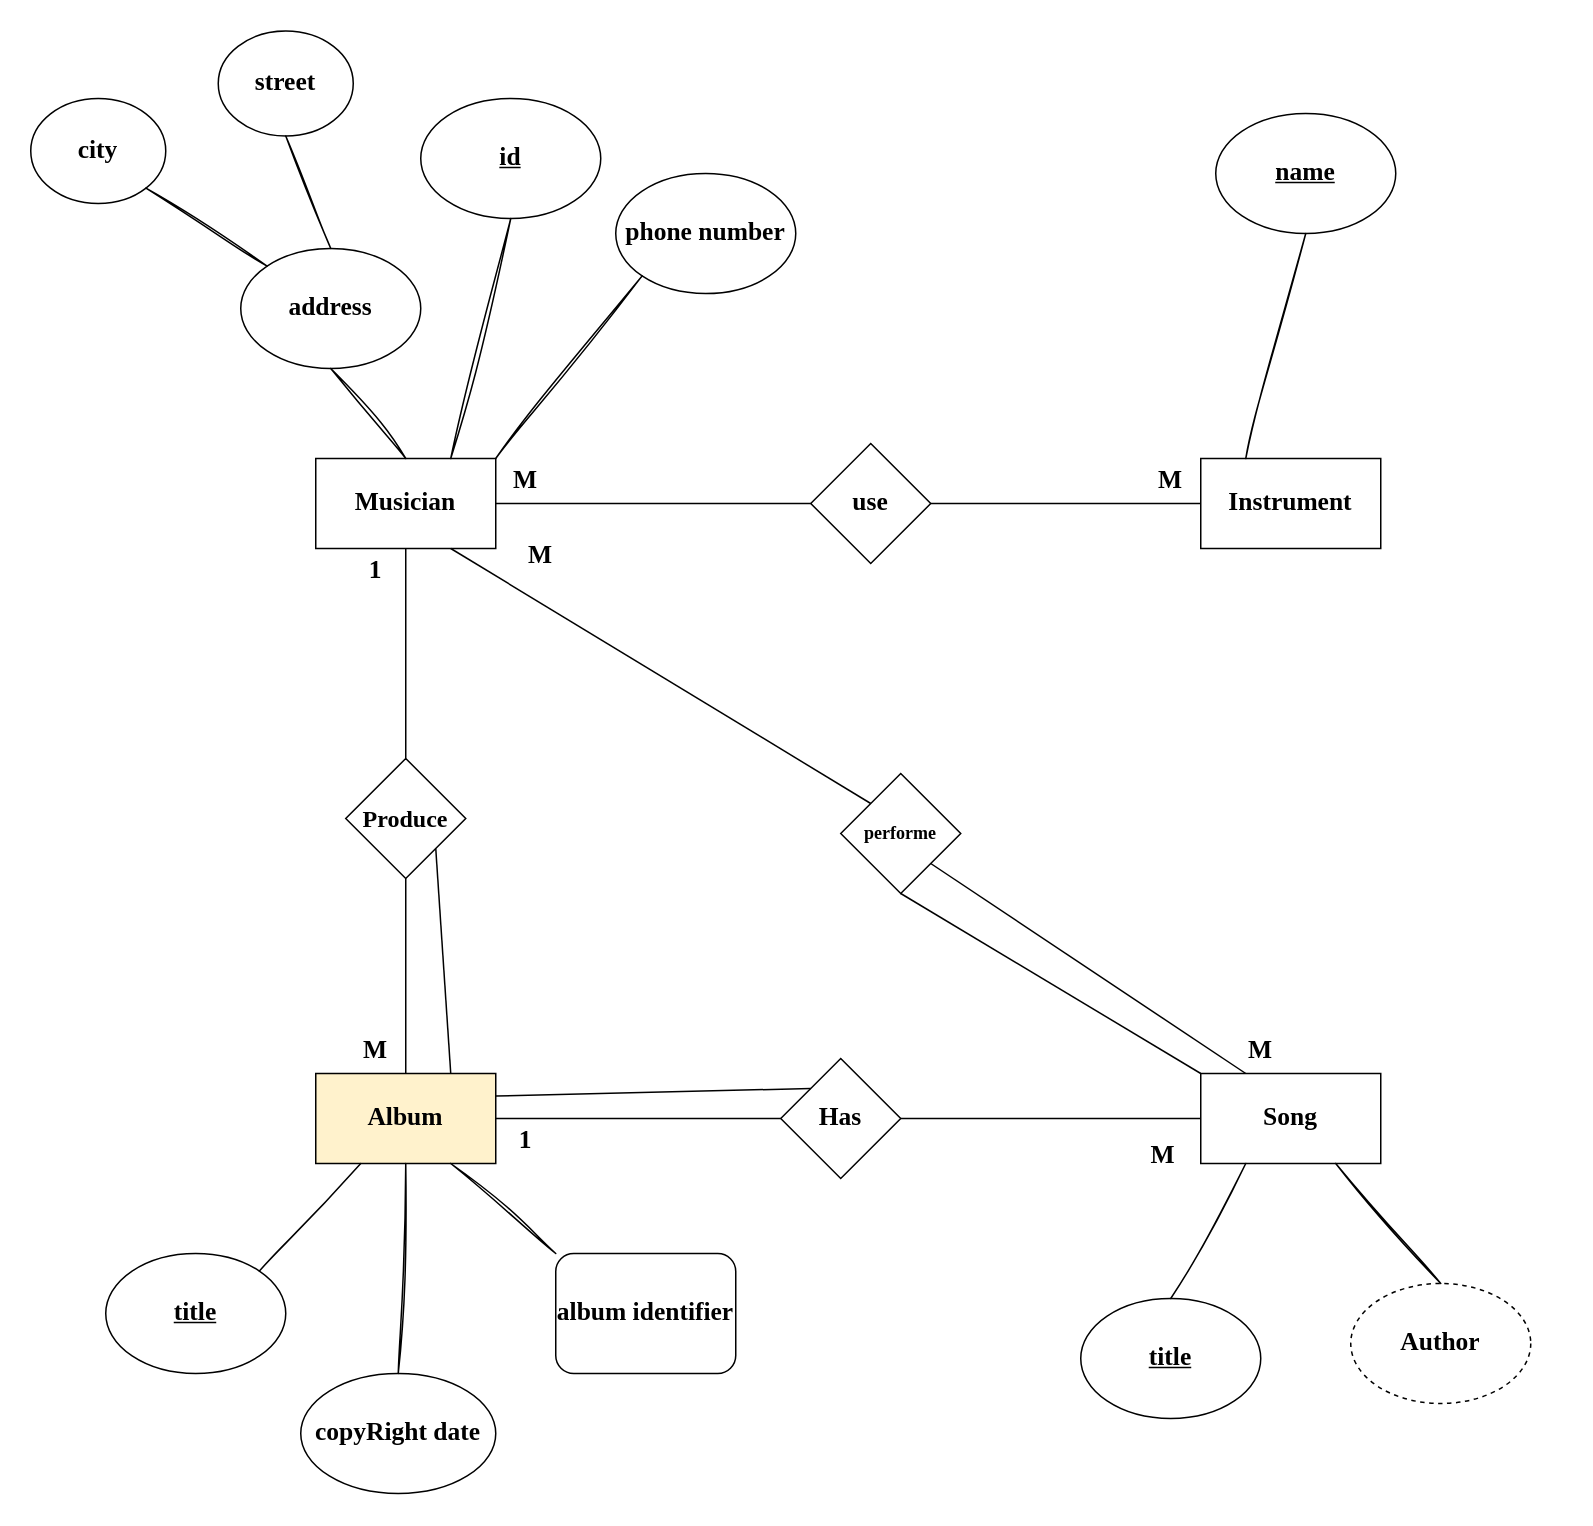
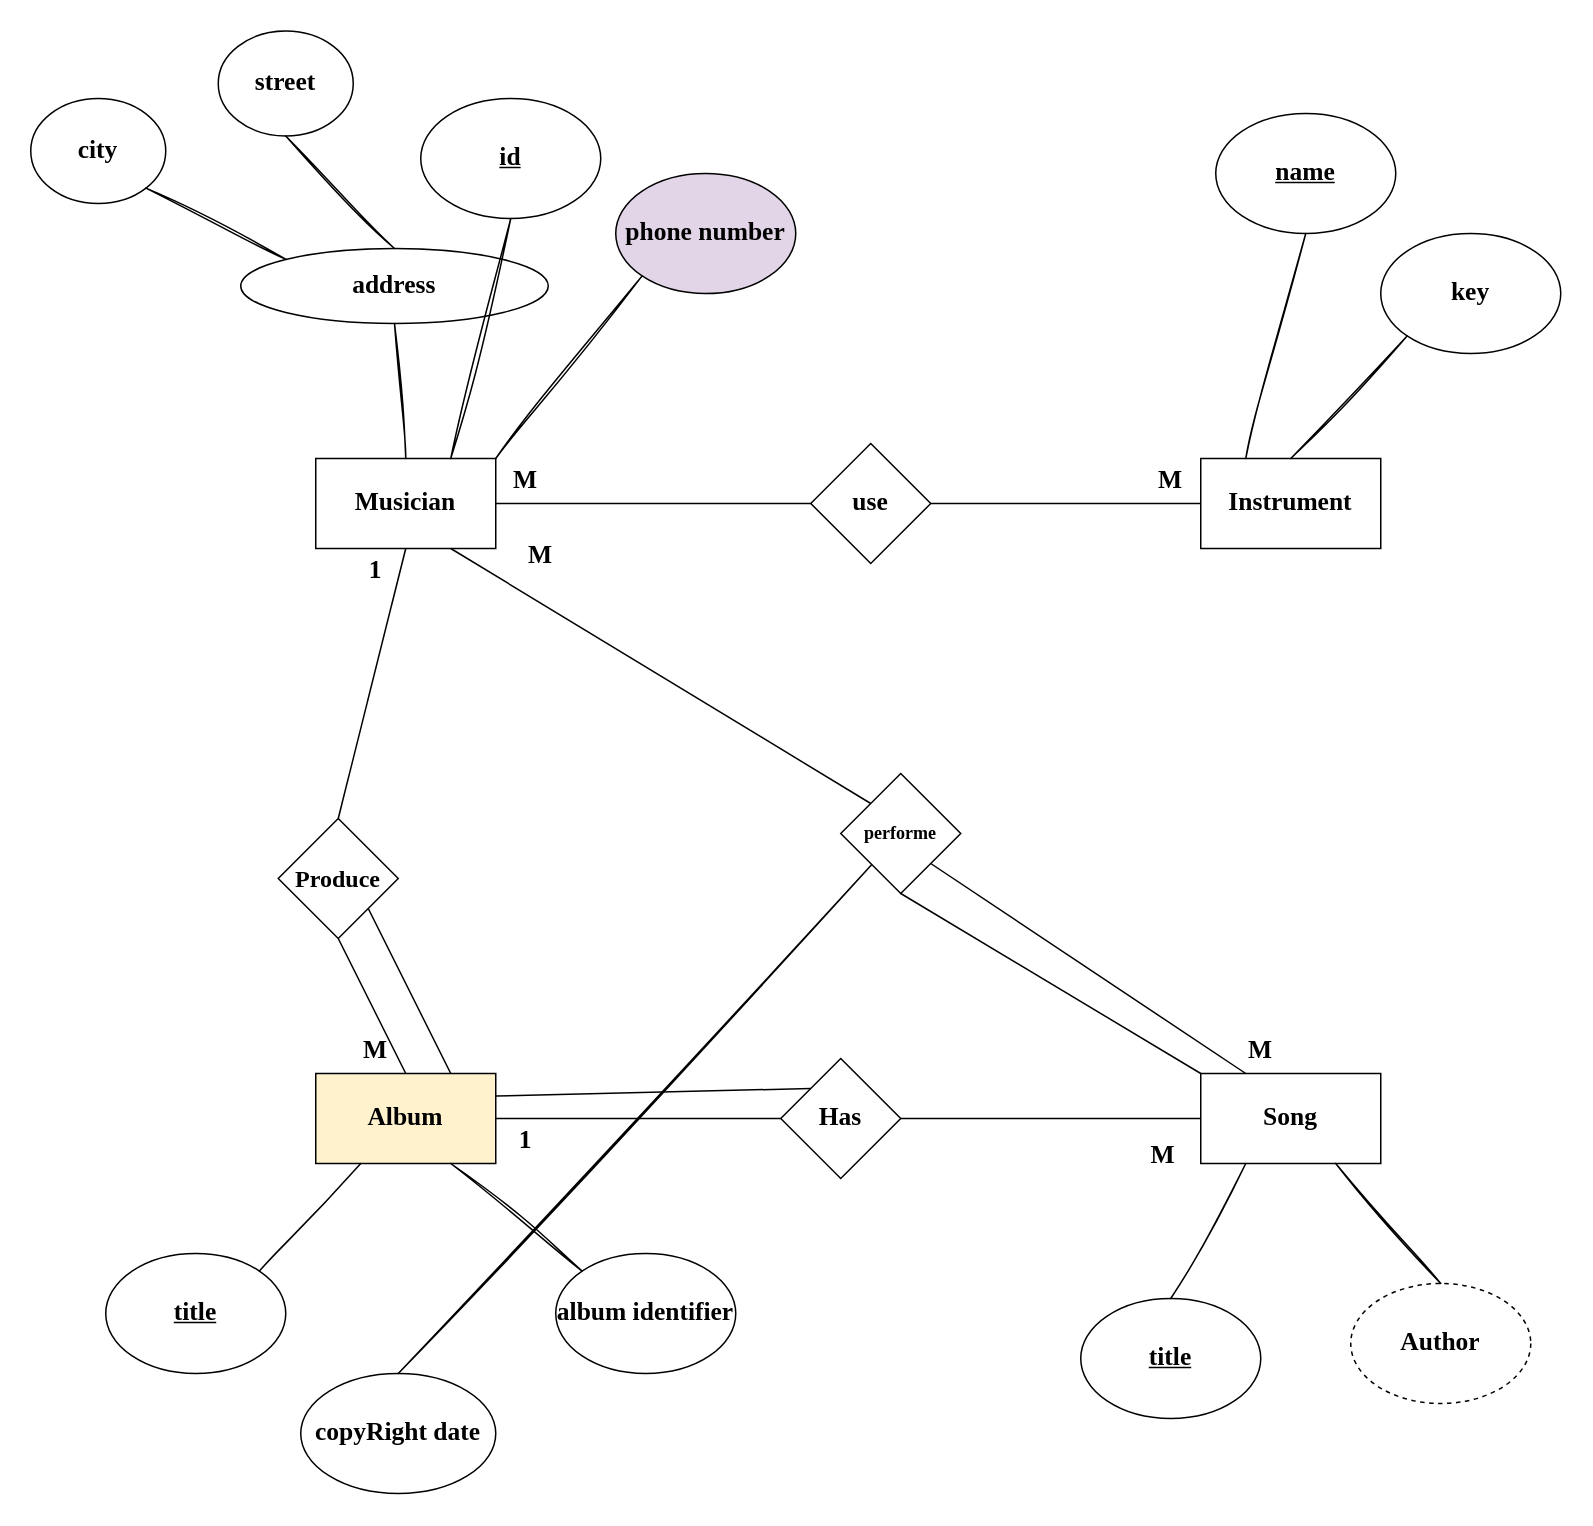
(706, 233) -> (706, 233)
none -> (1471, 293)
(331, 308) -> (395, 286)
none -> (1349, 397)
(406, 818) -> (338, 878)
(402, 1268) -> (703, 1046)
(646, 1313) -> (646, 1313)
